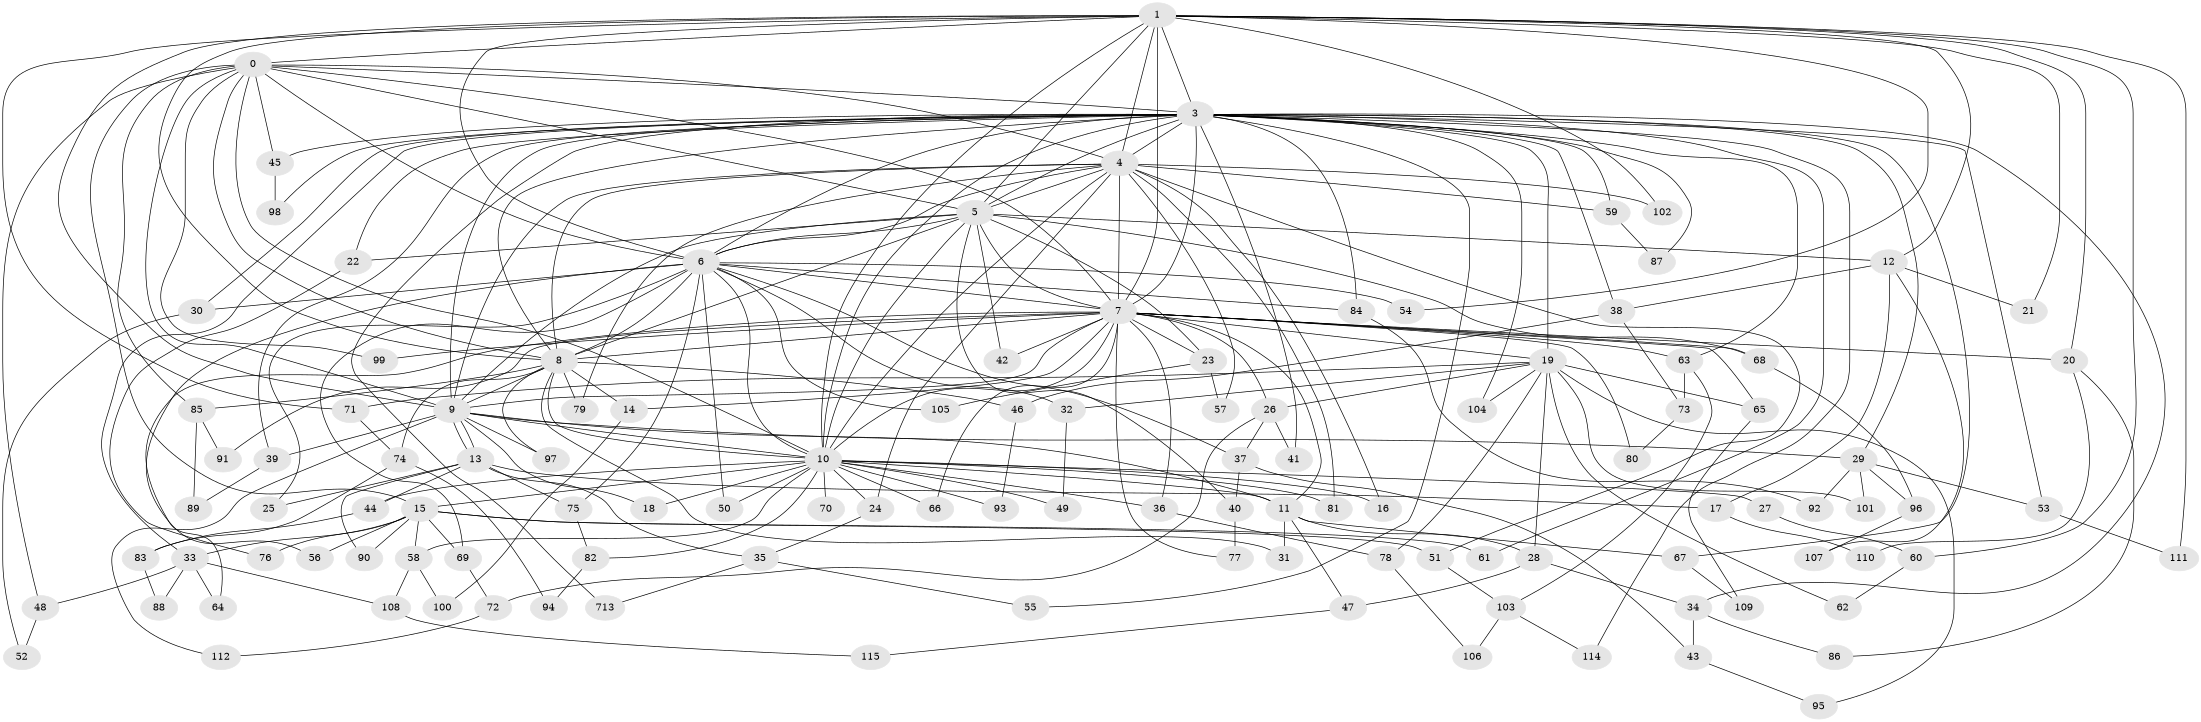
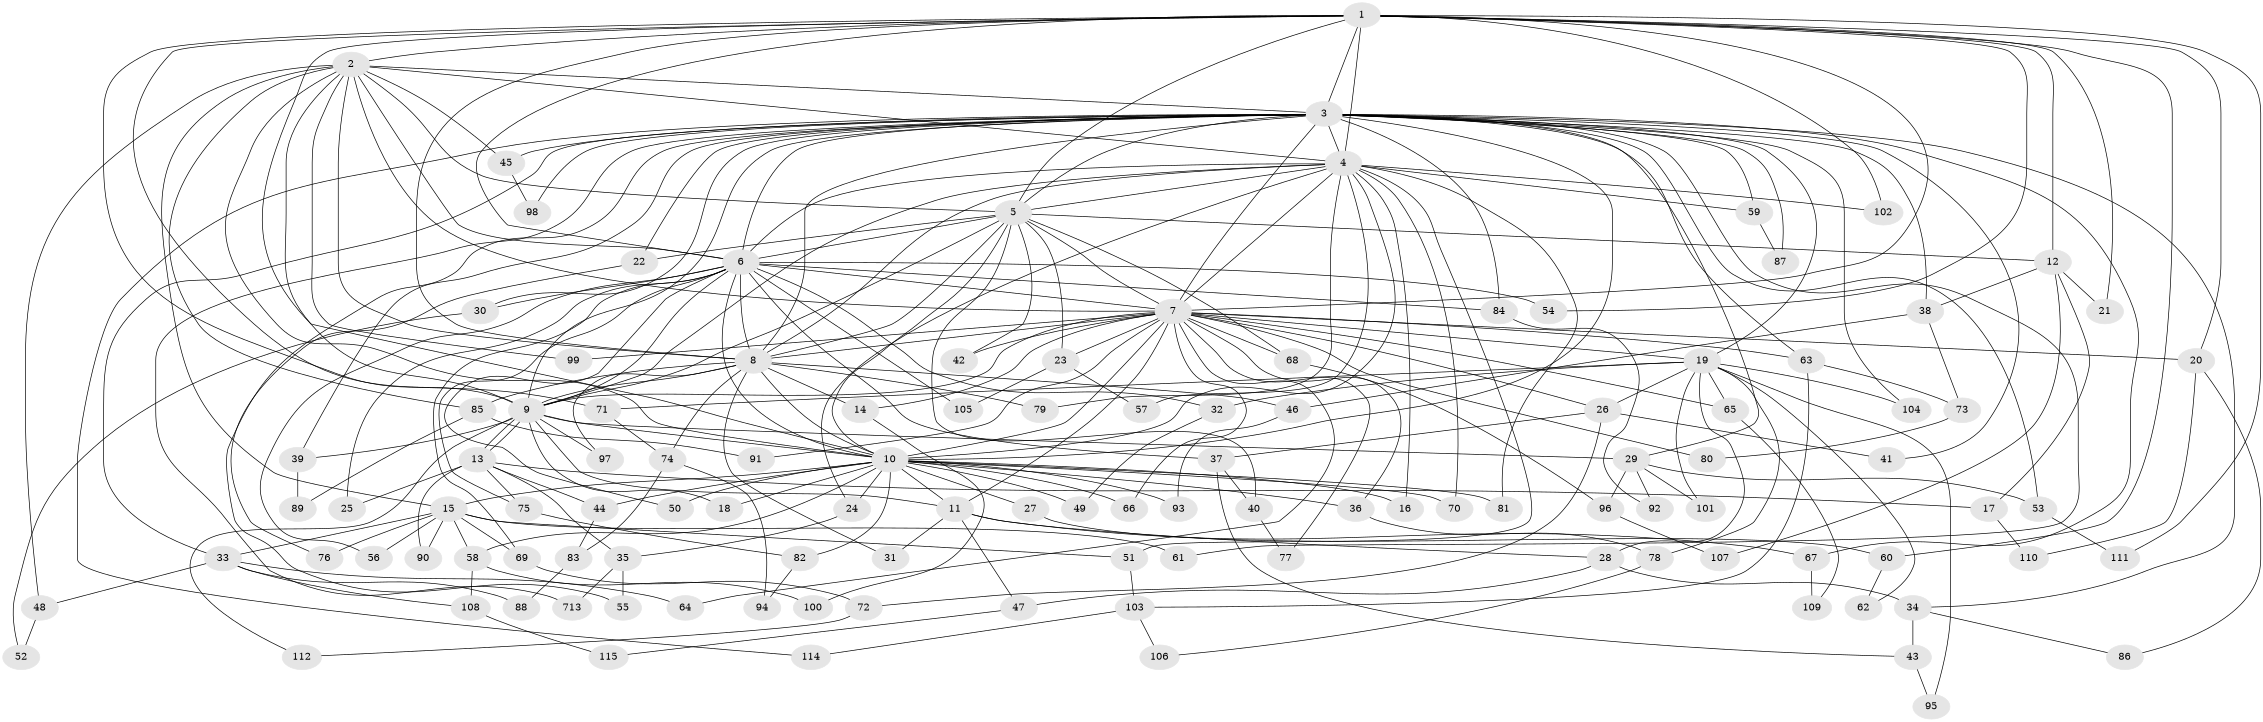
(253, 64) -> (351, 64)
none -> (1446, 319)
none -> (650, 348)
